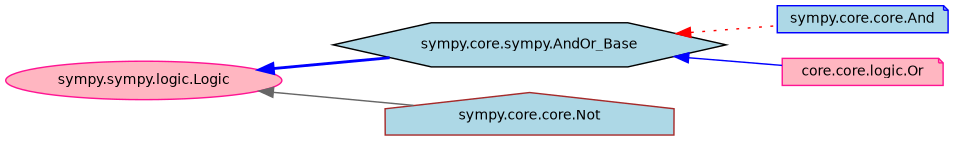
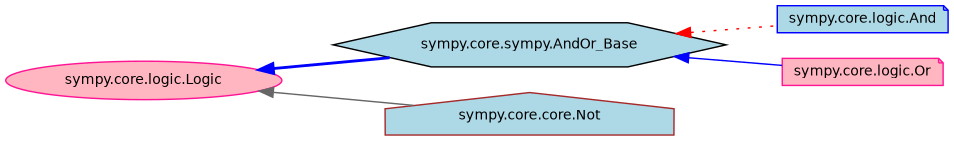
(863, 19) -> (863, 19)
(863, 72) -> (863, 72)
(144, 80) -> (144, 80)
